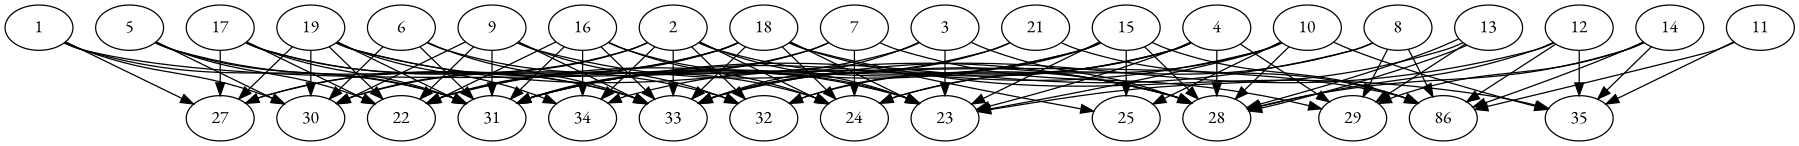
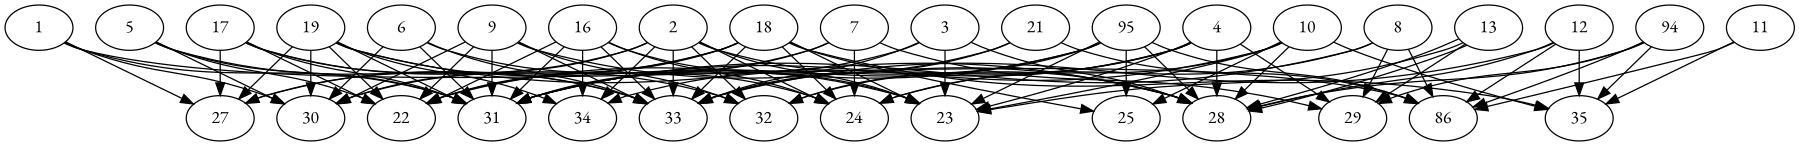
(1126, 28) -> (1126, 28)
(1670, 28) -> (1670, 28)
